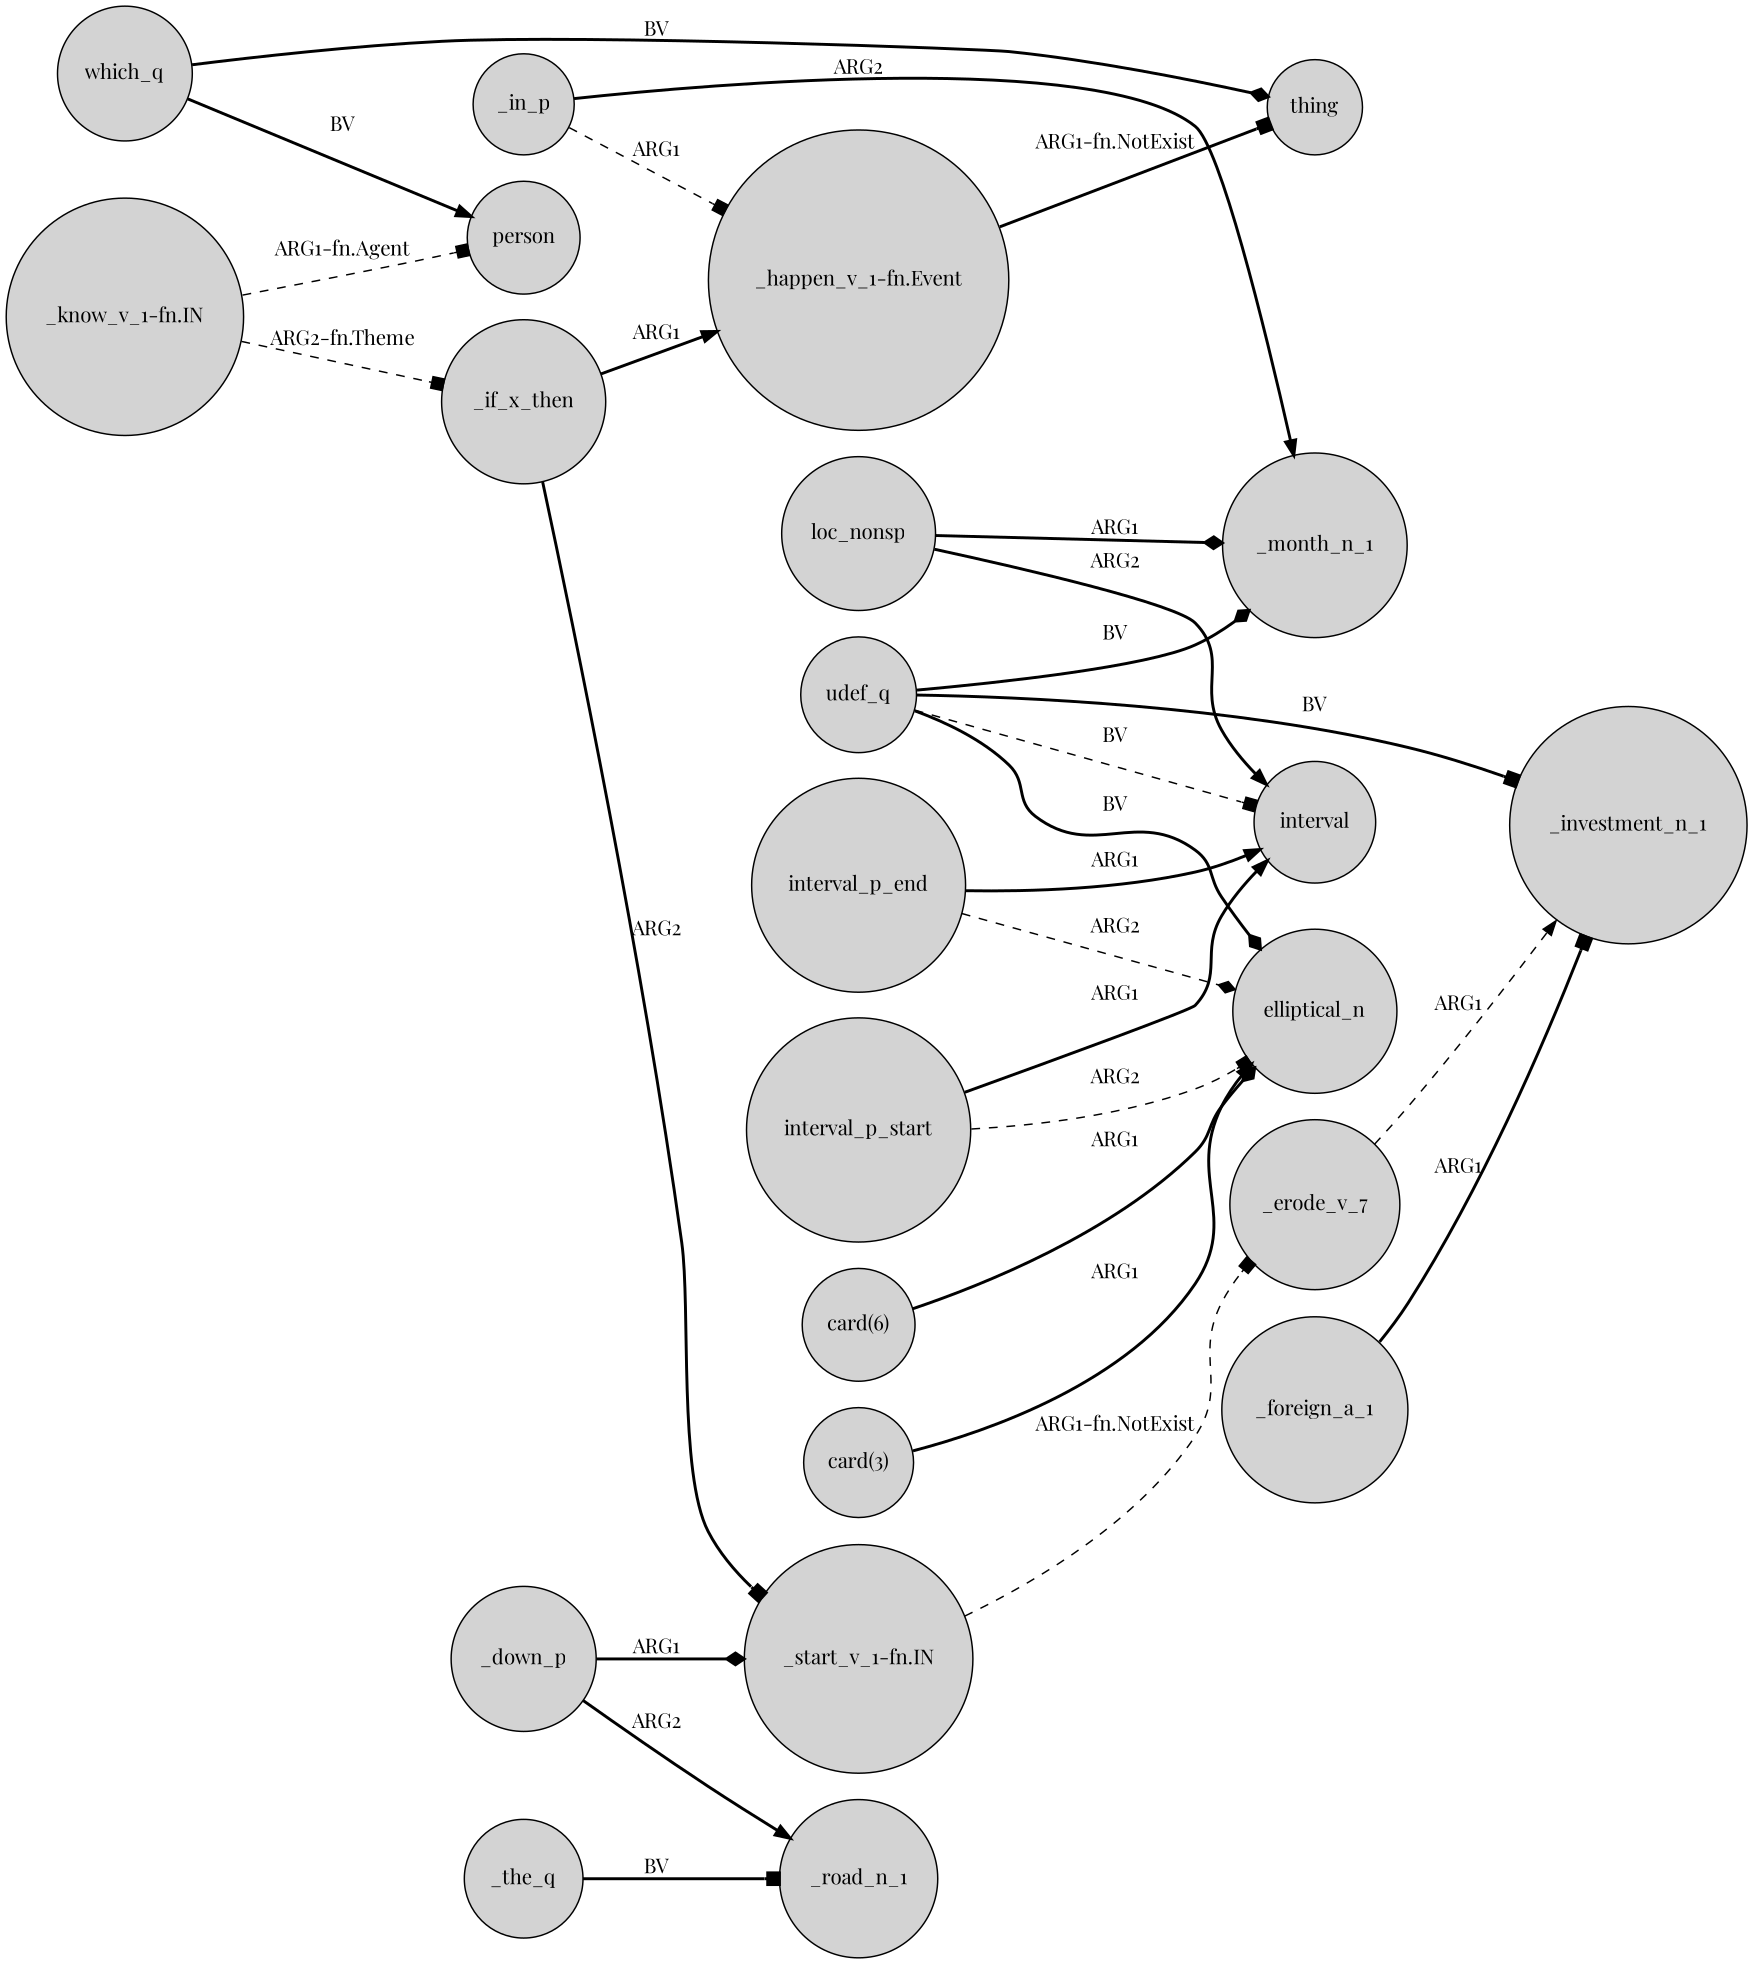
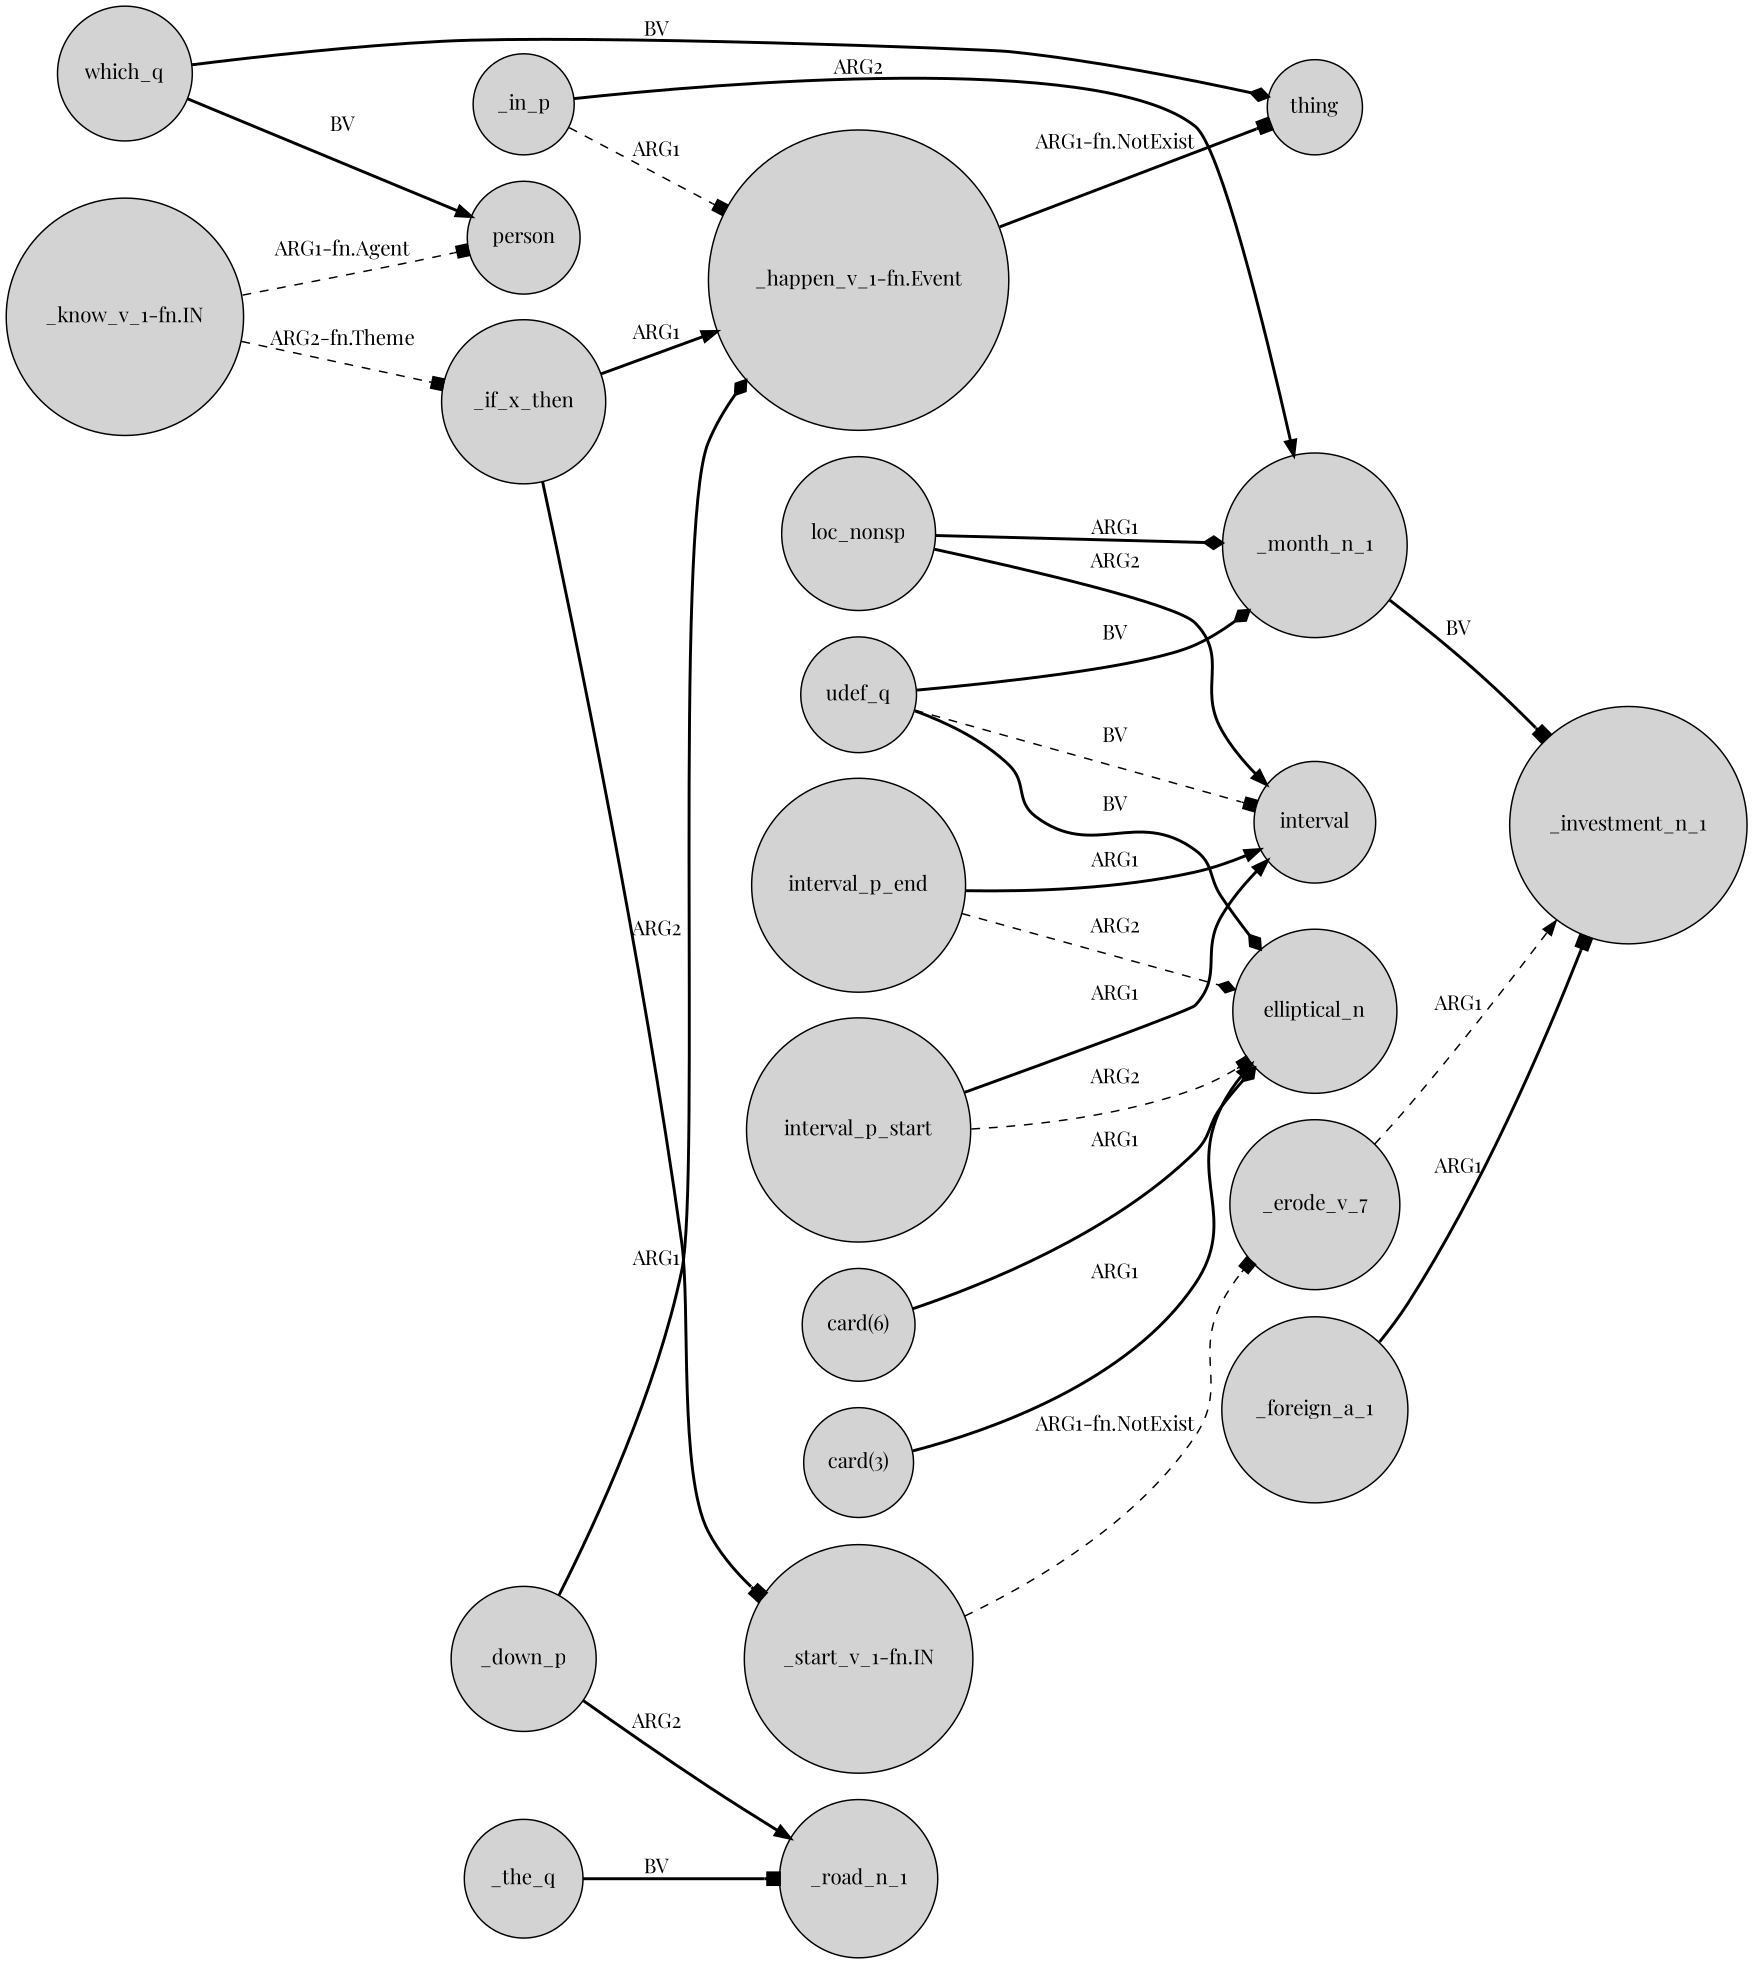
(1199, 712) -> (1465, 661)
(661, 1659) -> (689, 1002)
